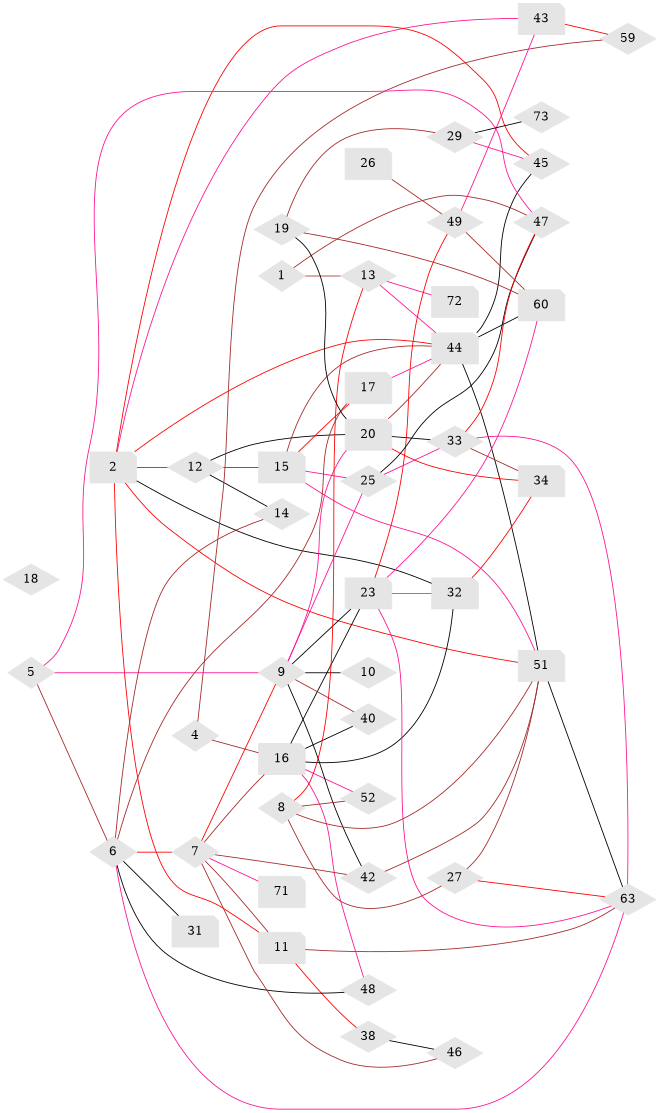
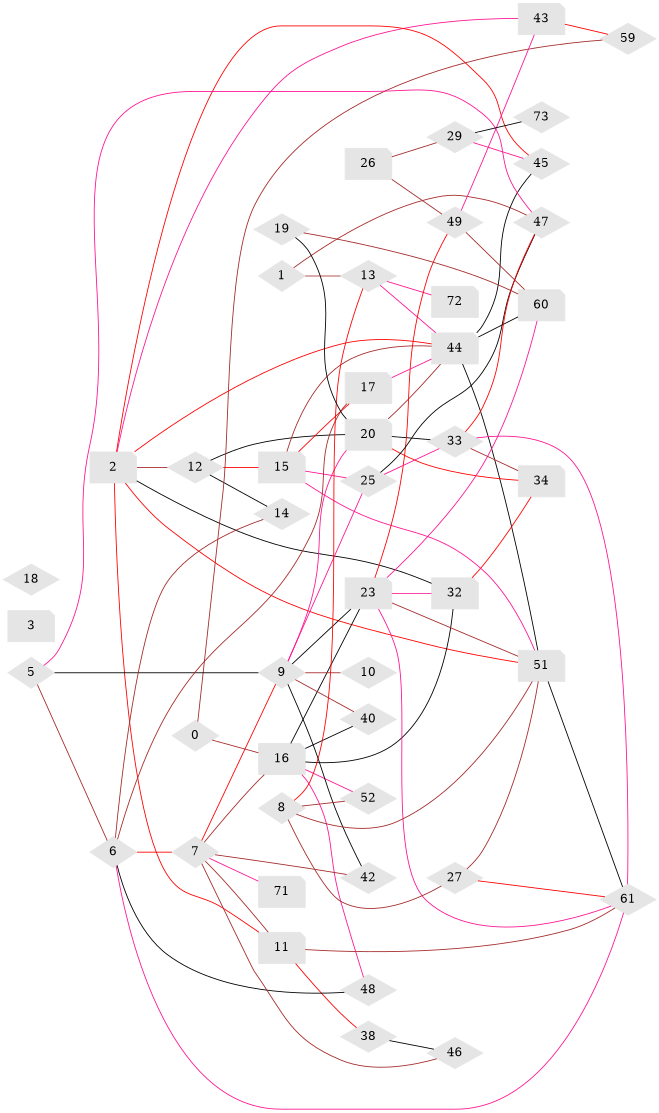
(341, 140) -> (414, 150)
none -> (31, 626)
(156, 673) -> (156, 673)
(321, 673) -> (321, 673)
(195, 736) -> (195, 736)
(494, 803) -> (458, 631)
(628, 900) -> (628, 900)
(195, 932) -> none
